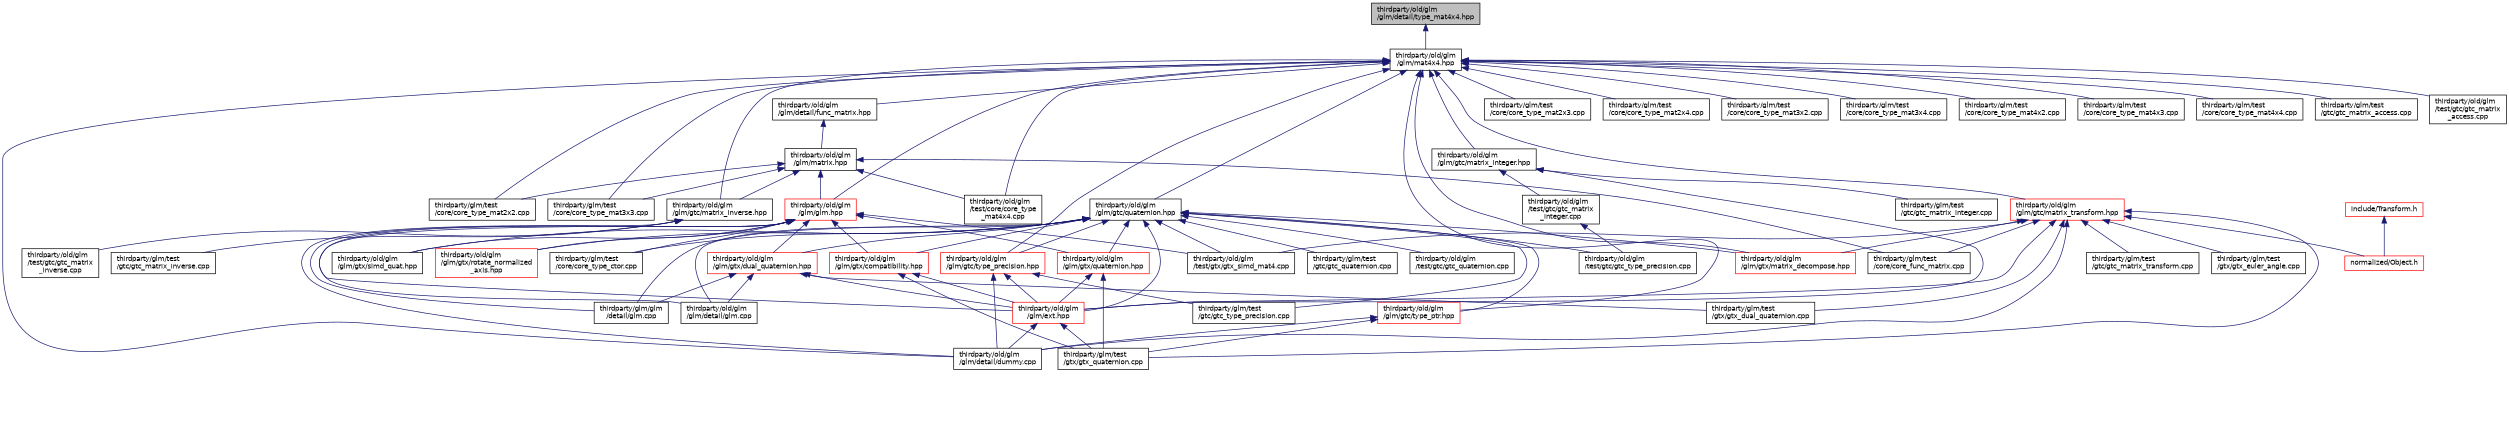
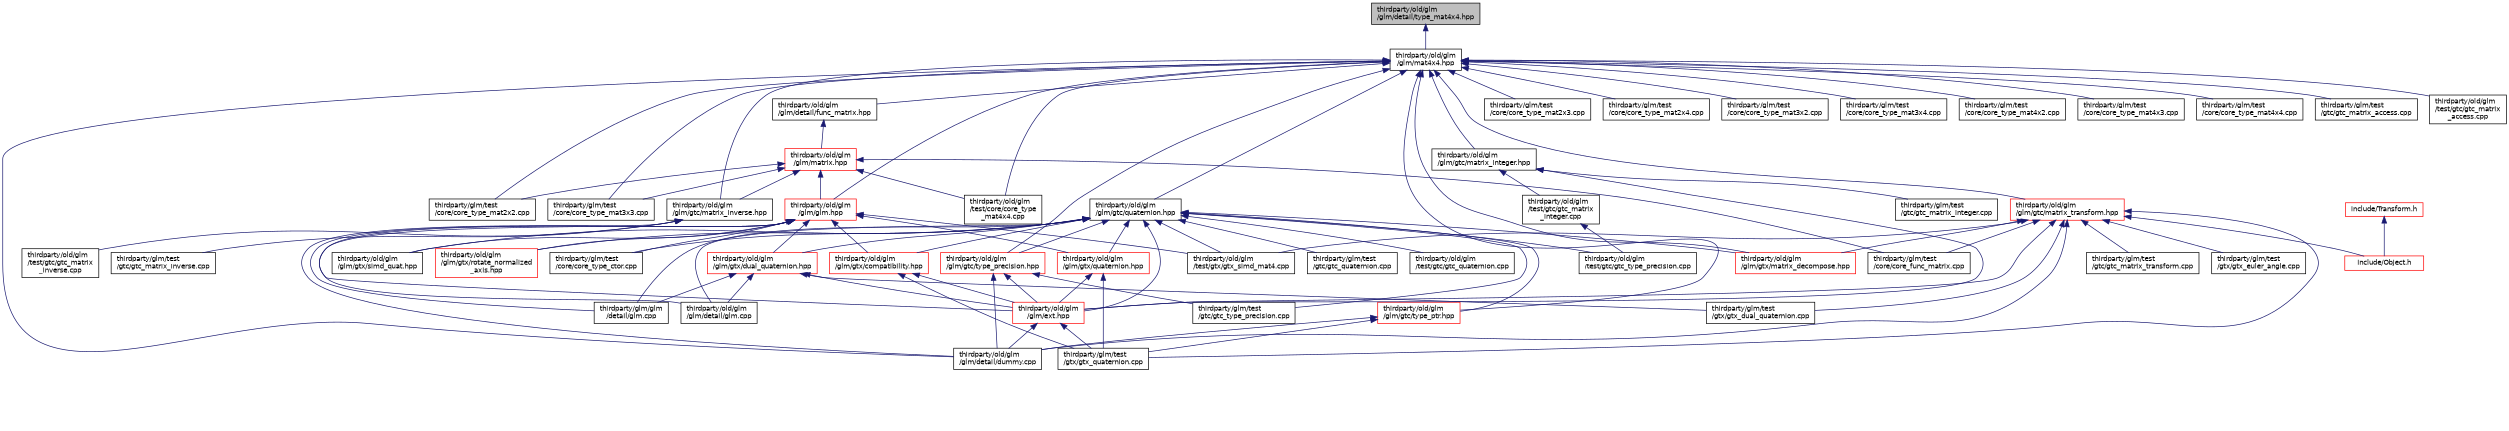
(821, 160) -> (821, 160)
(2384, 263) -> (2384, 263)
